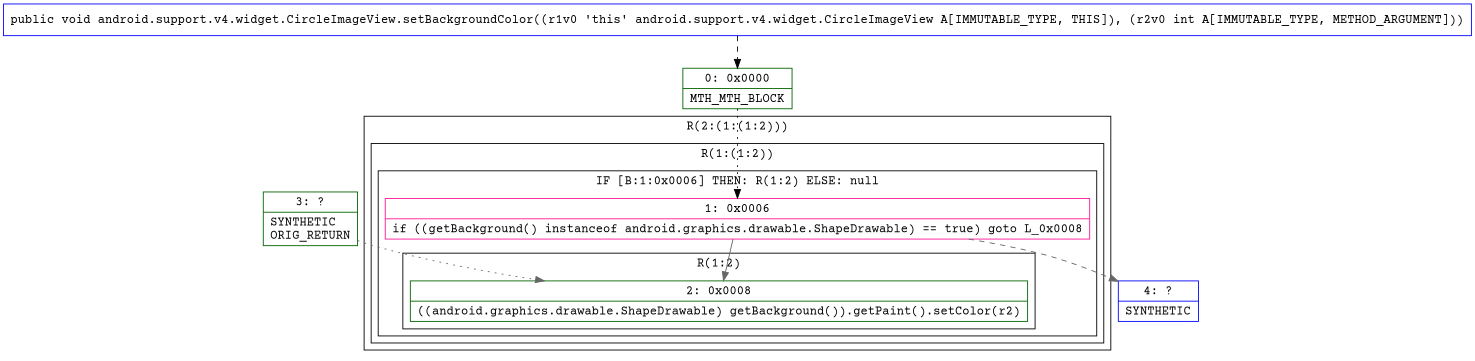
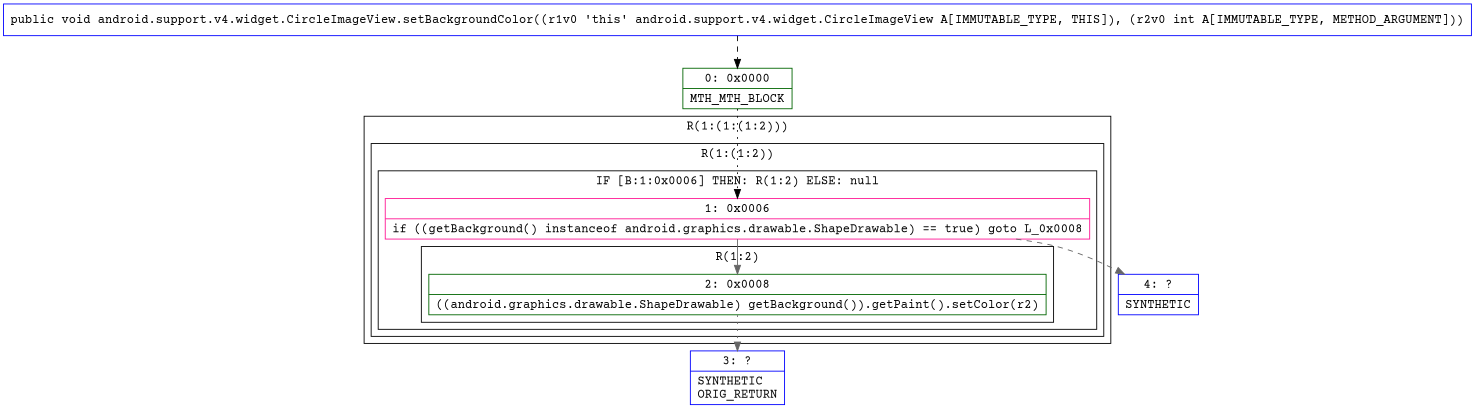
(737, 126) -> (737, 126)
(310, 219) -> (737, 378)
(446, 263) -> (737, 329)
